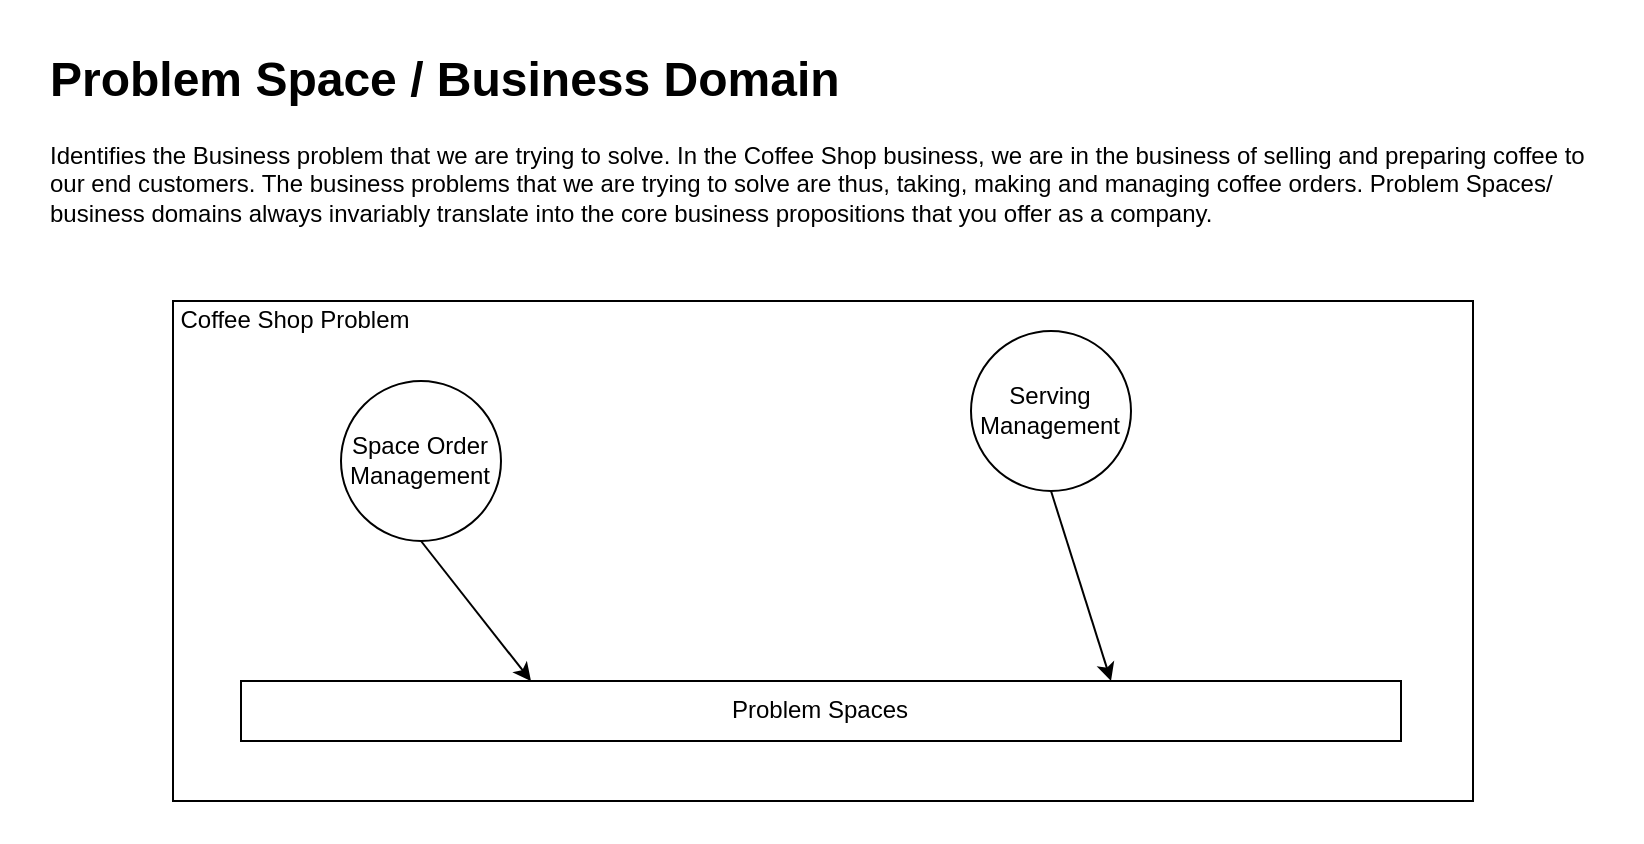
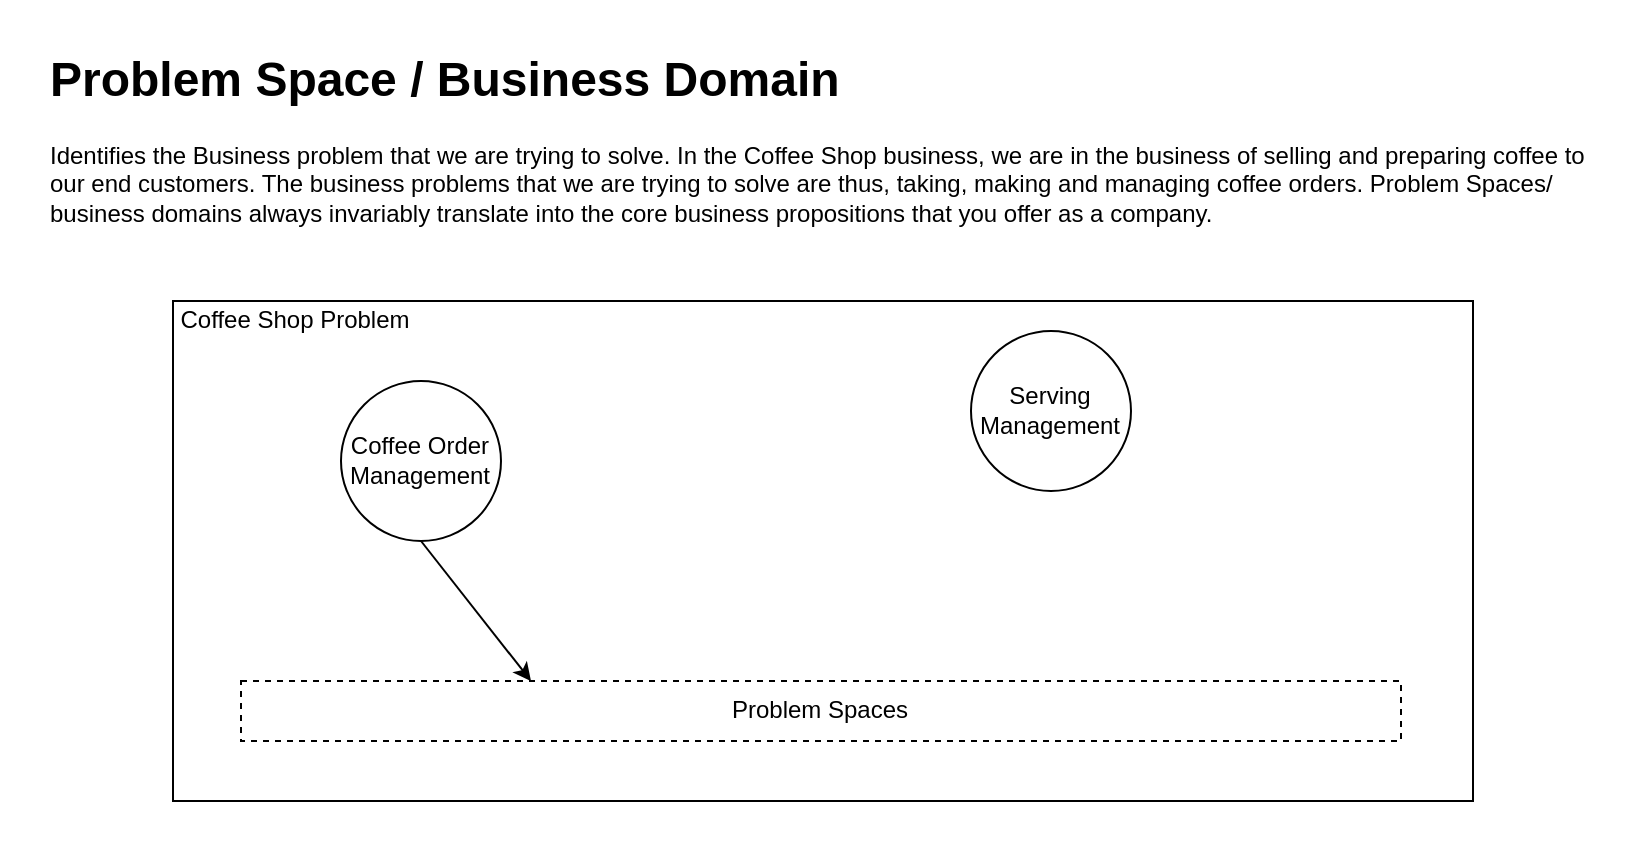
(421, 461) -> (421, 461)
(1079, 580) -> none
(821, 711) -> (821, 711)
